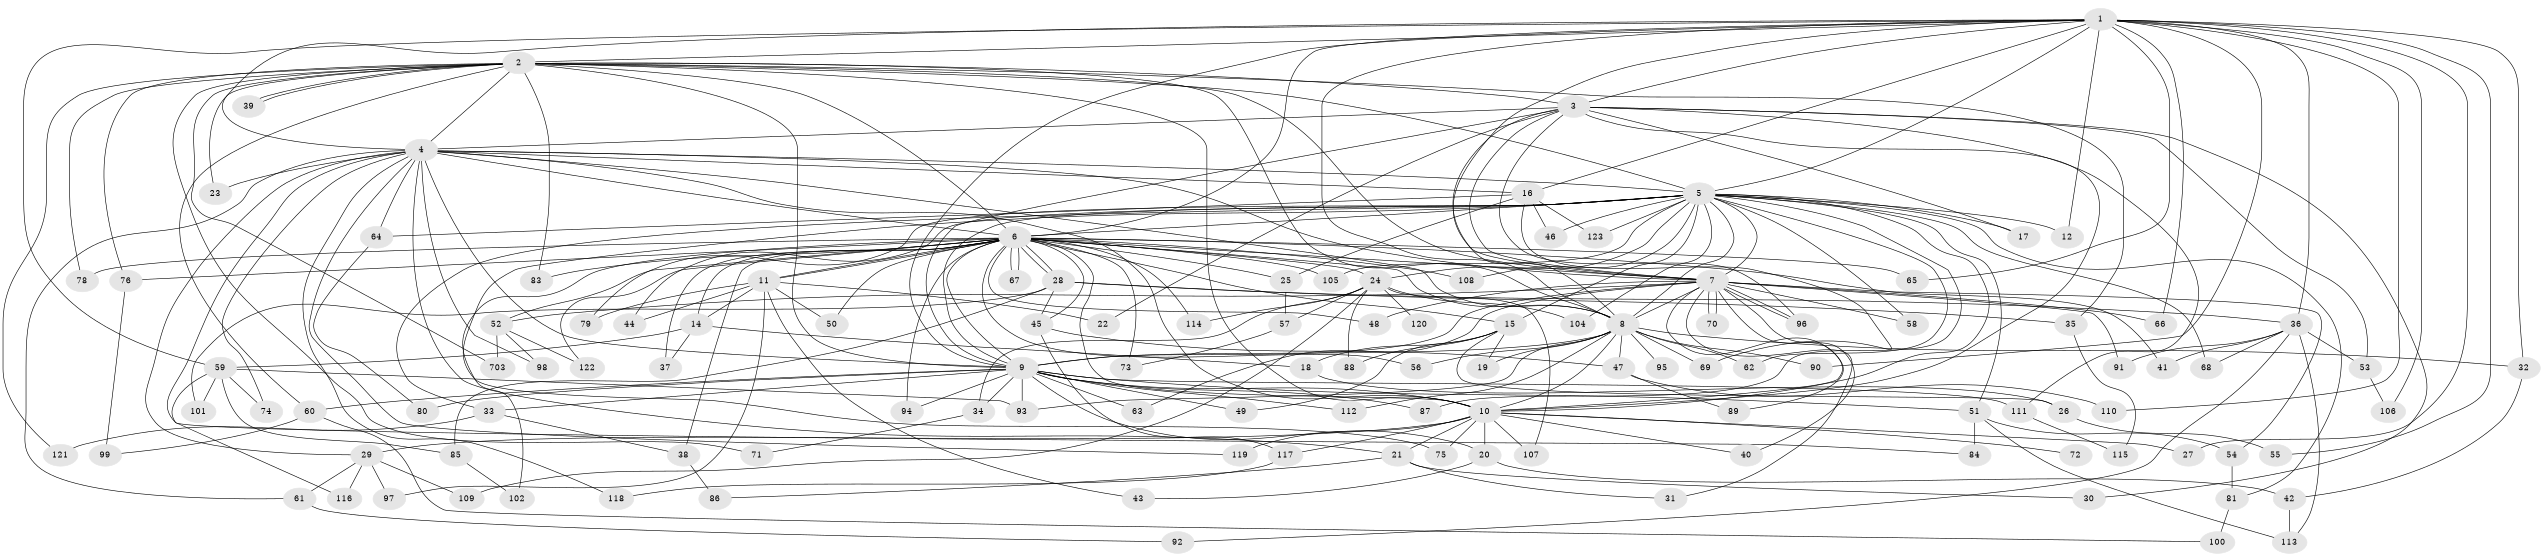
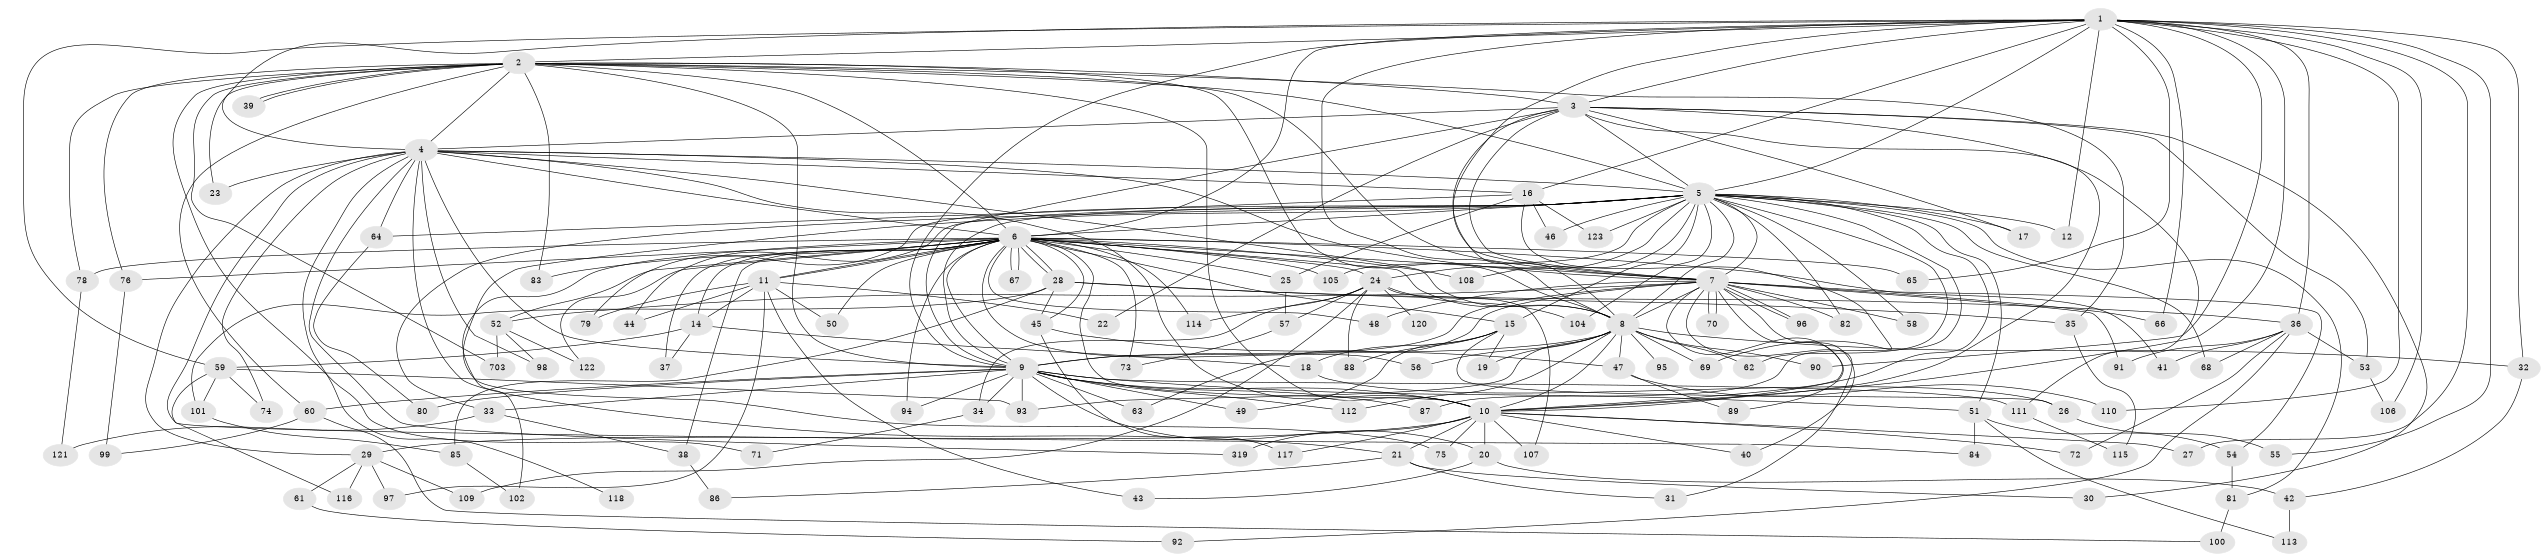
(96, 90) -> (71, 368)
(1509, 238) -> (1637, 150)
(35, 304) -> none
none -> (1846, 324)
none -> (2054, 361)
(2318, 425) -> (2192, 398)
(317, 439) -> (326, 438)
(1240, 455) -> (1240, 455)
(954, 484) -> none
